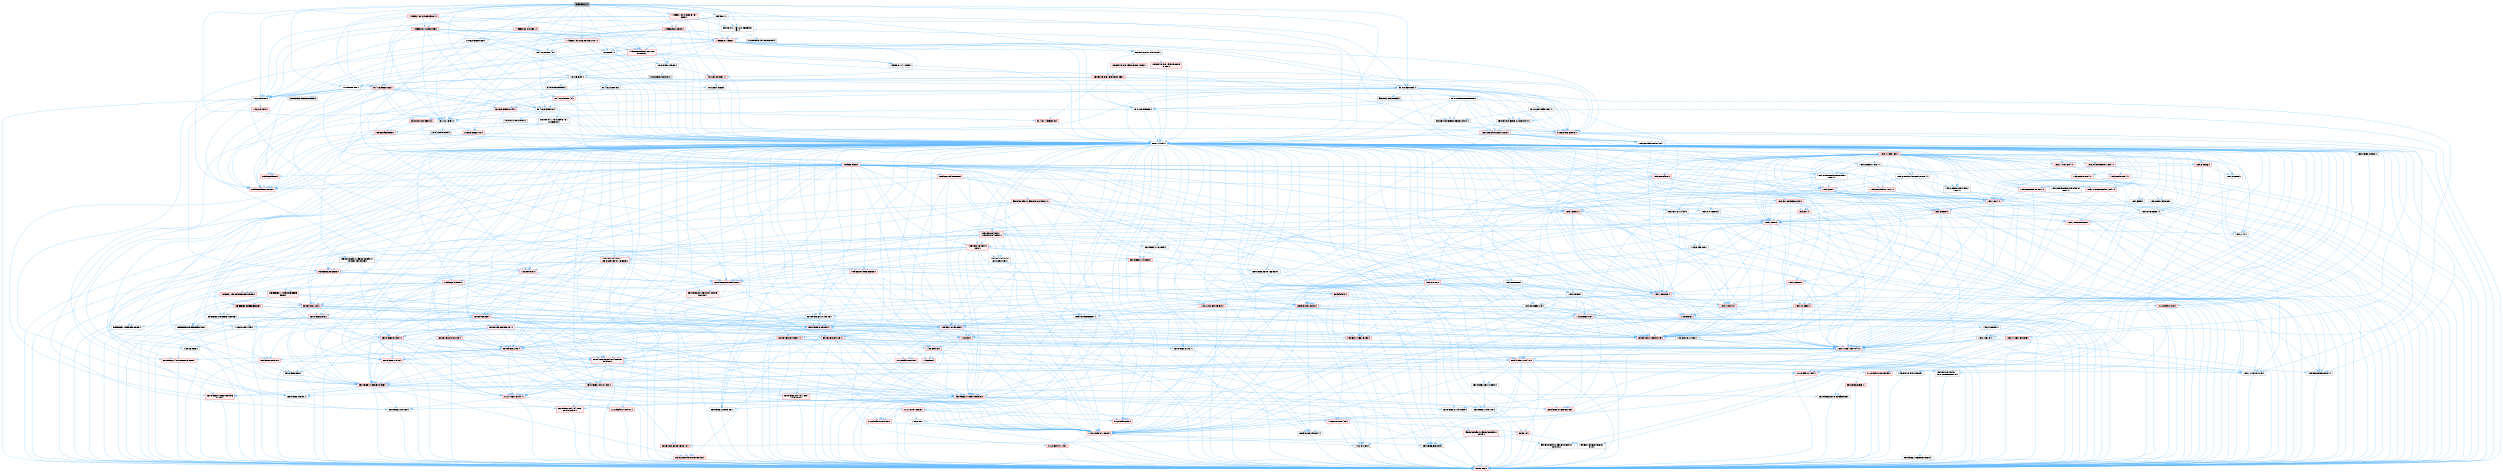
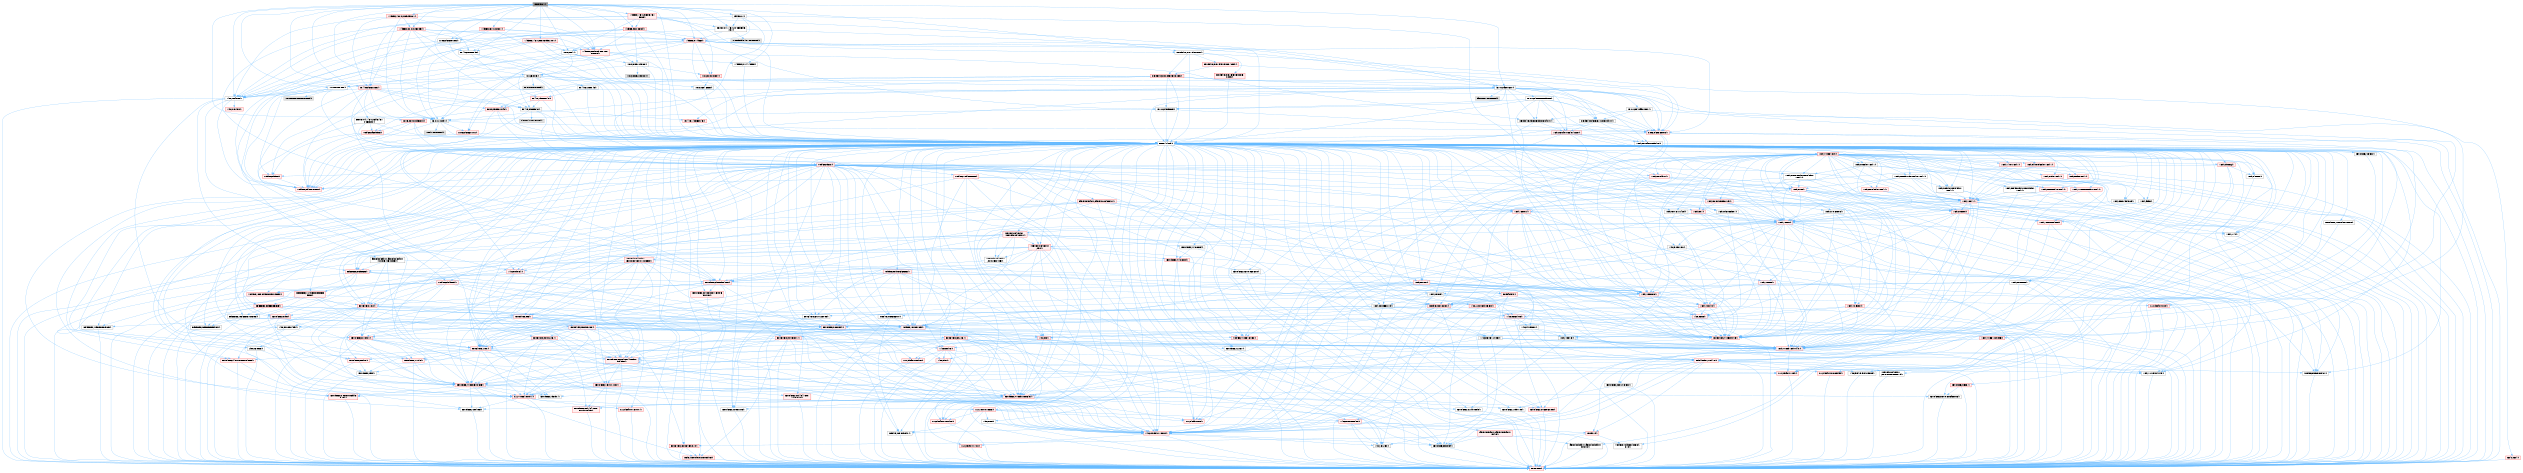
none -> (2513, 458)
